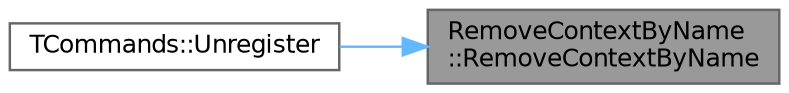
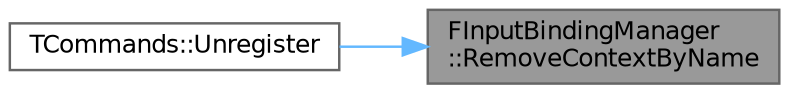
(604, 47) -> (604, 47)
